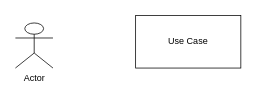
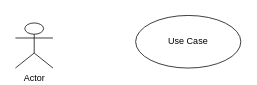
(188, 42) -> (188, 42)
